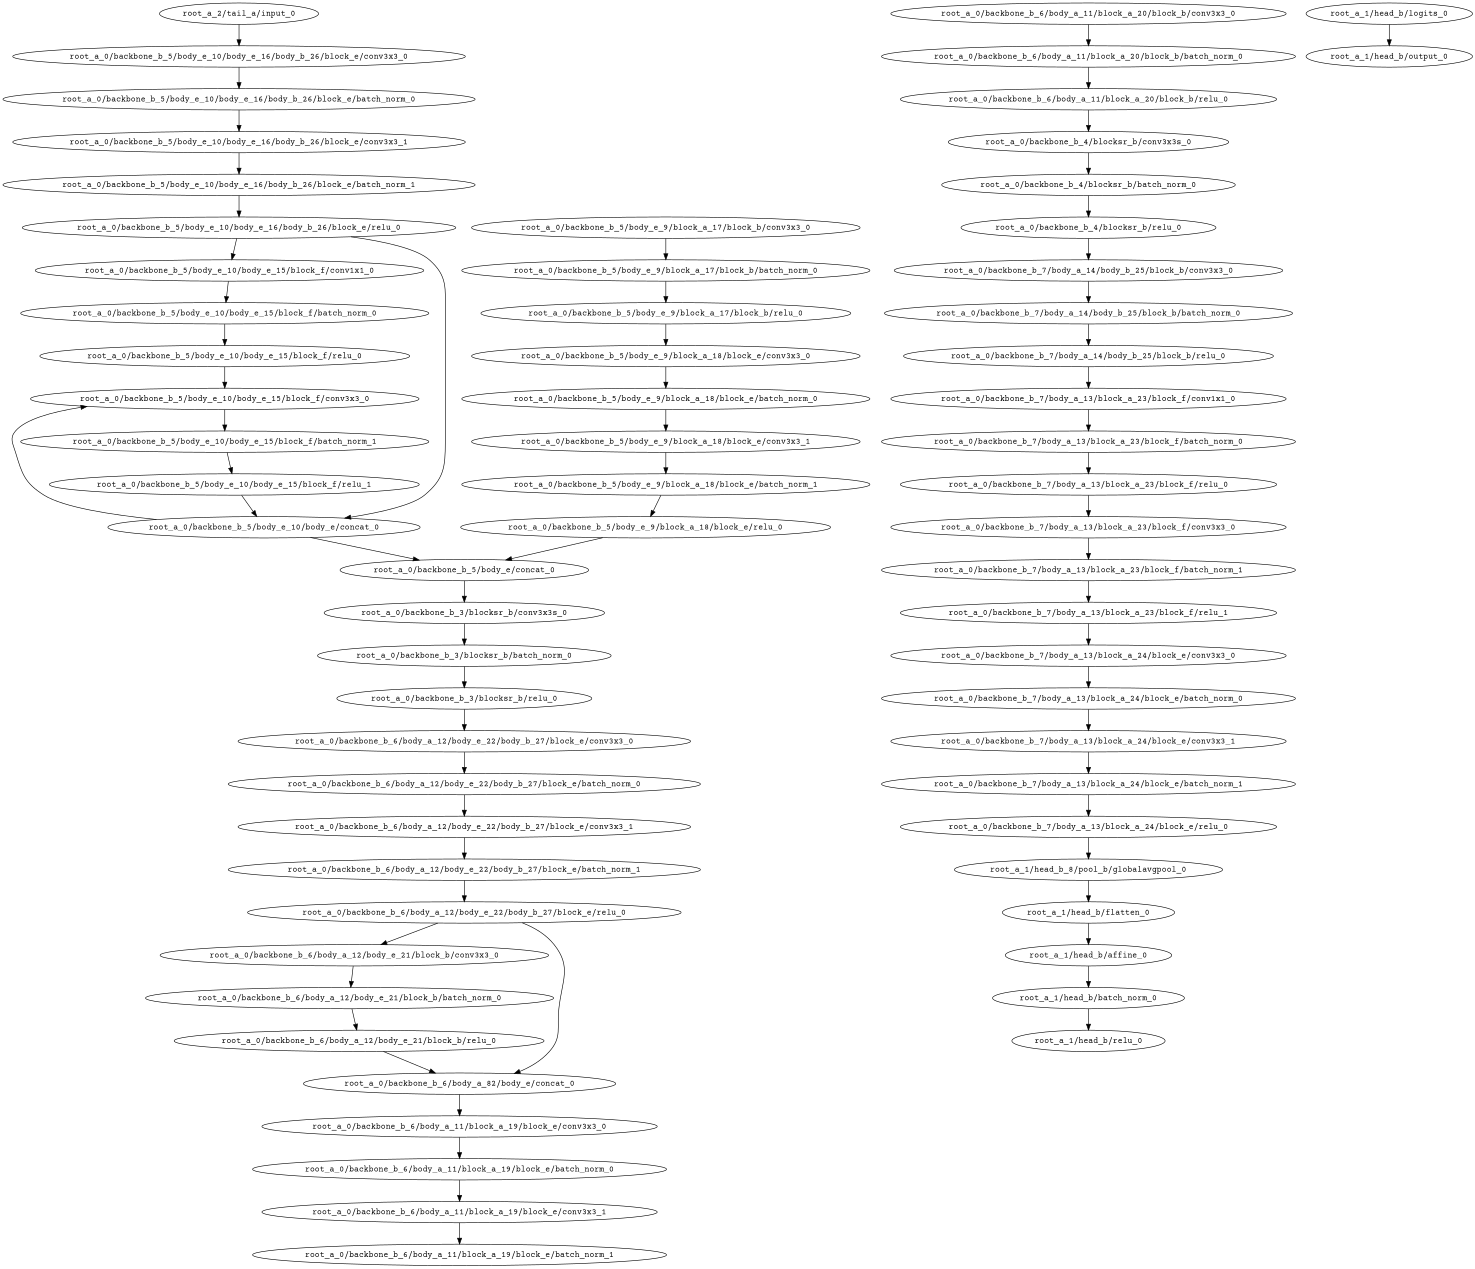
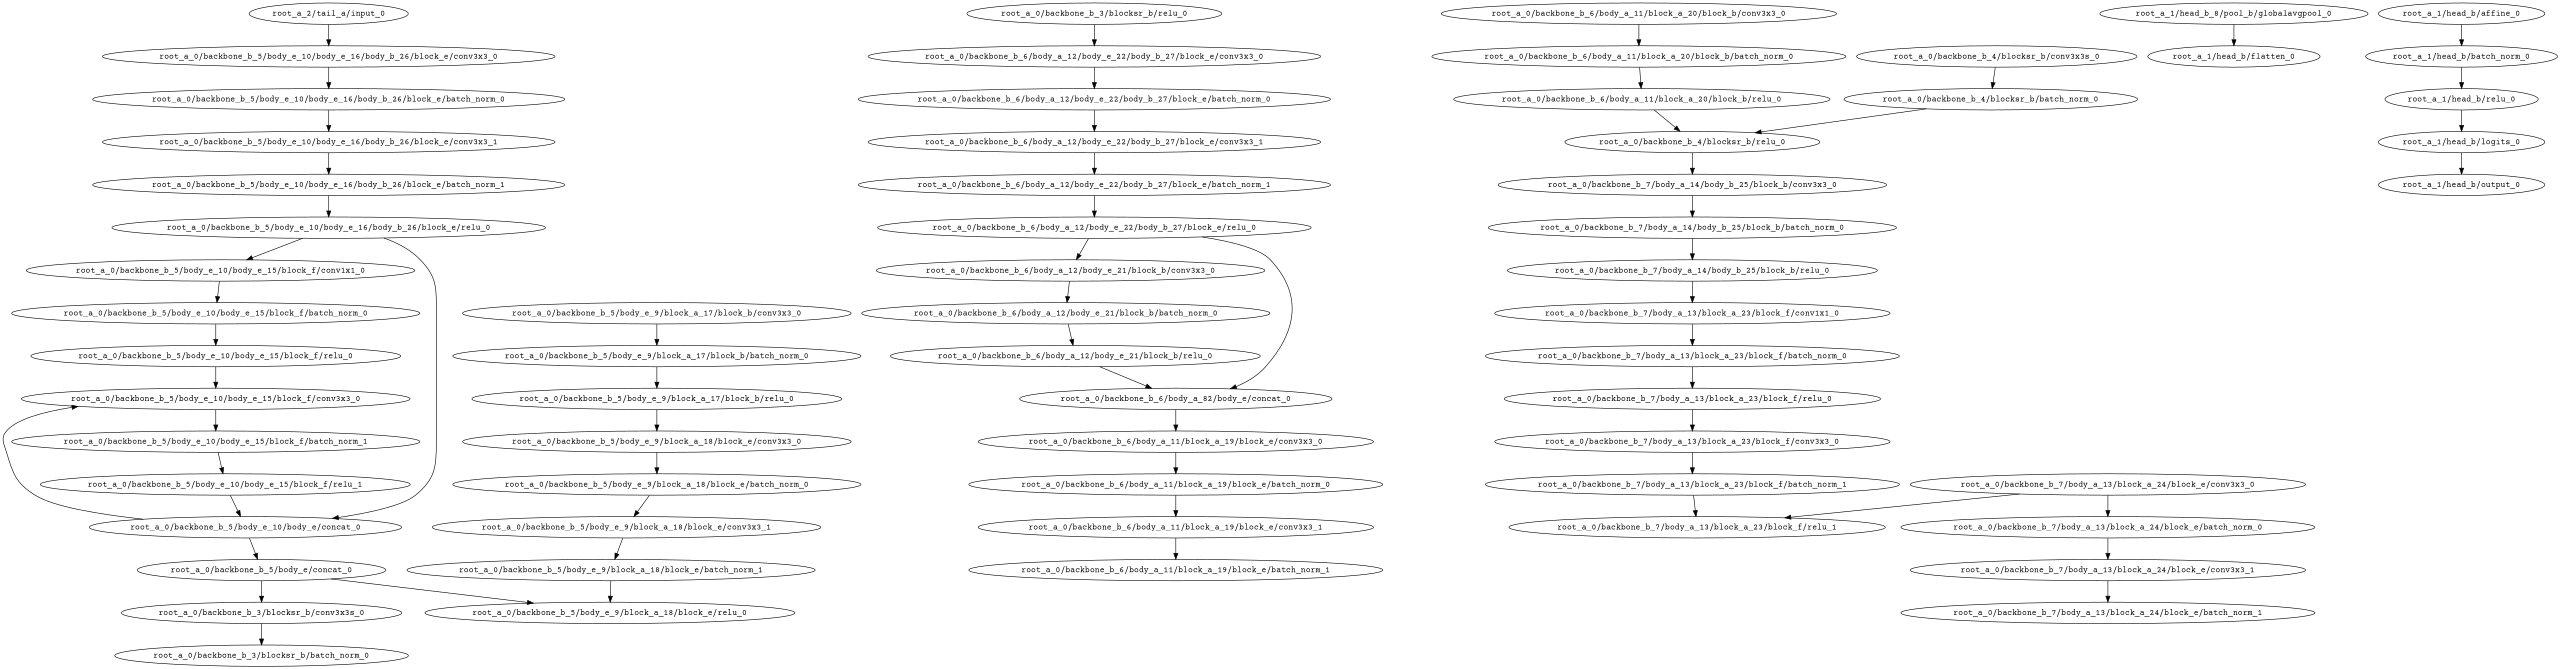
(1088, 118) -> (1665, 119)
none -> (2462, 118)
(557, 548) -> (429, 591)
(1088, 631) -> (1905, 506)
(464, 674) -> none
(1088, 827) -> none
(1088, 931) -> none
